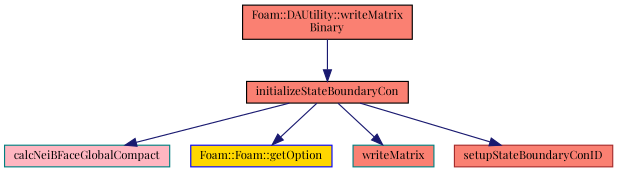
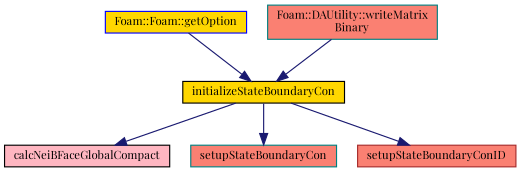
(327, 22) -> (352, 22)
(327, 92) -> (264, 92)
(299, 120) -> (215, 54)
(87, 156) -> (87, 156)
(393, 156) -> (264, 156)
